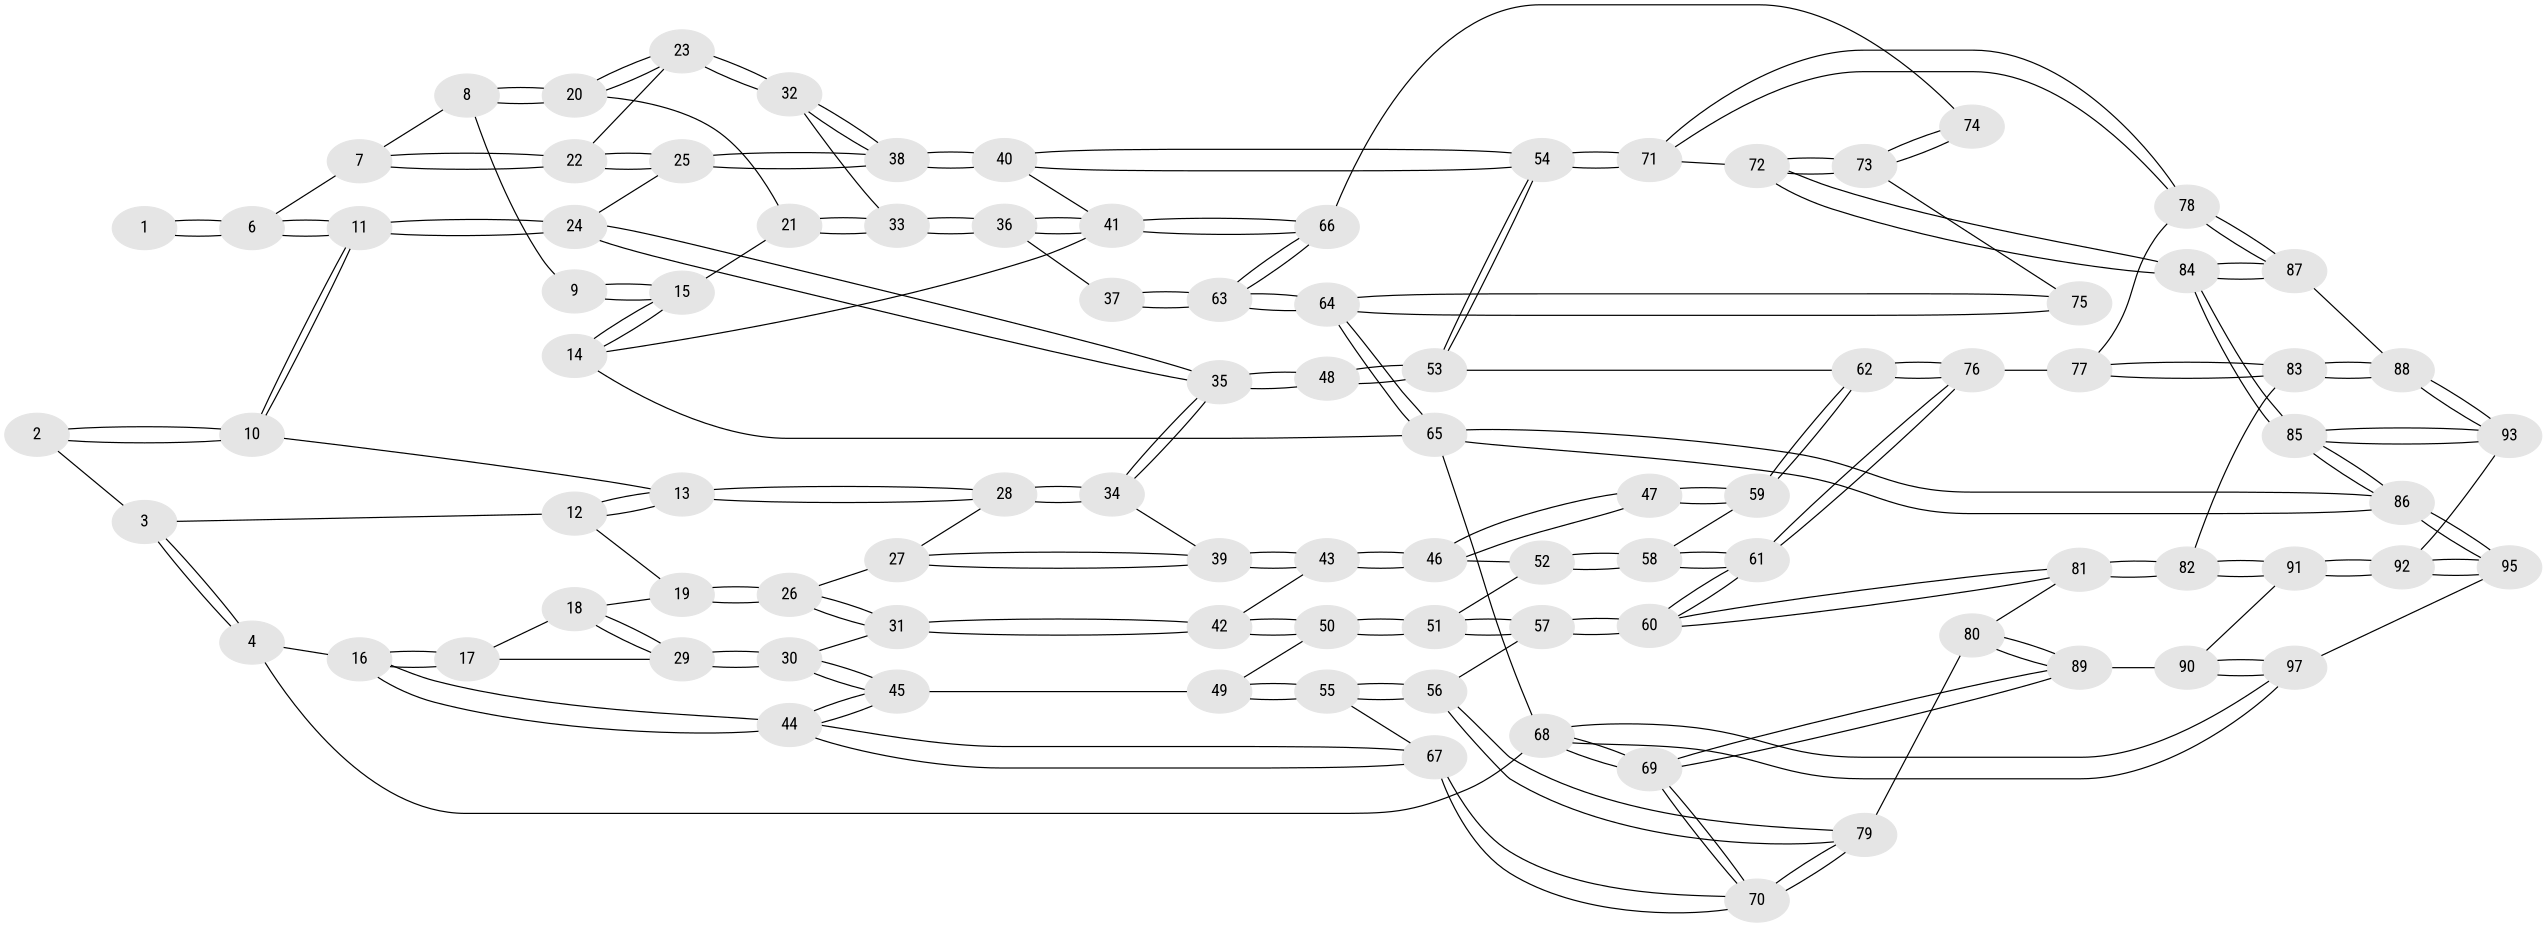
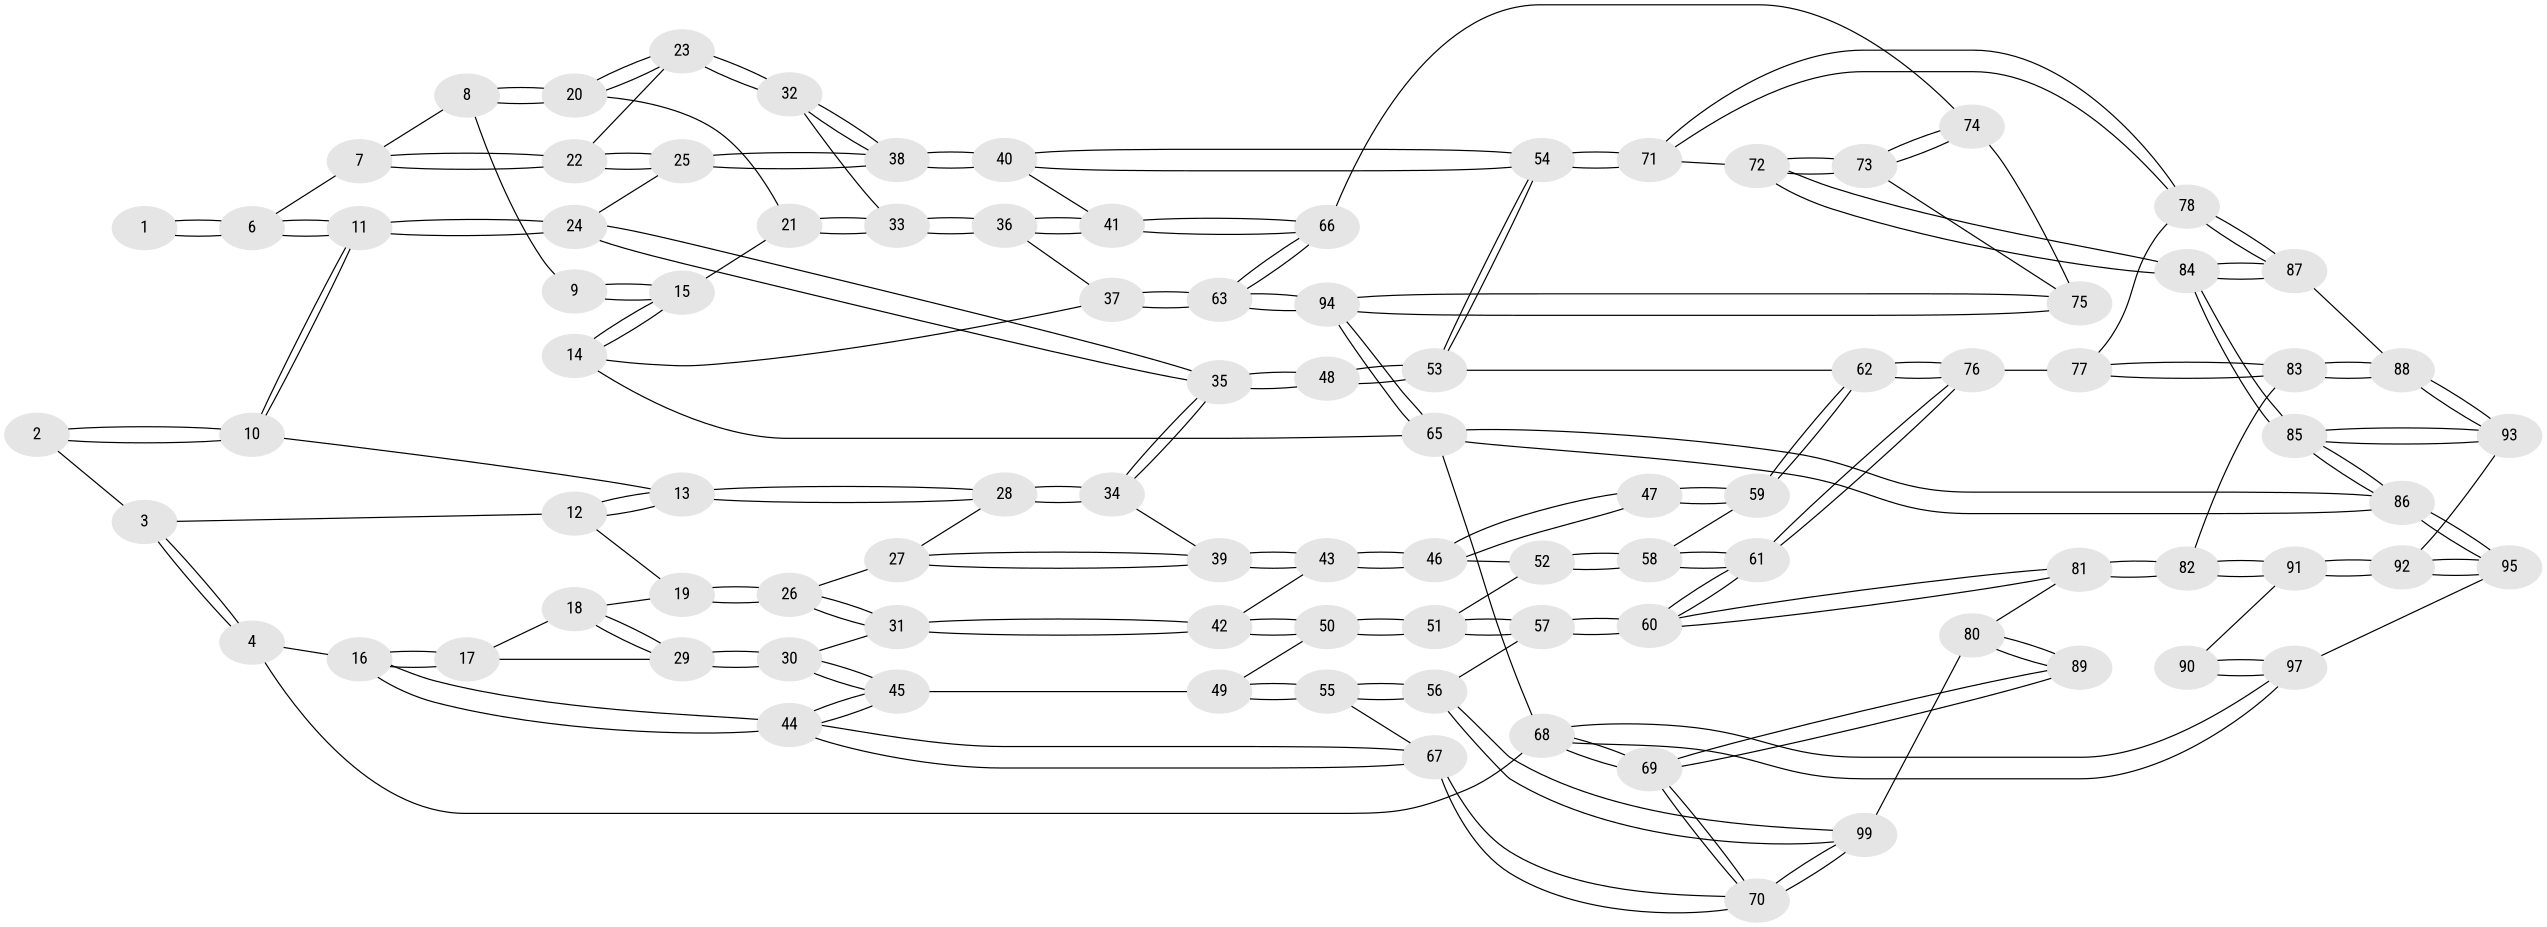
none -> (2033, 212)
(1327, 305) -> (1327, 305)
(837, 310) -> (845, 349)
(2133, 668) -> none
(1865, 835) -> (1865, 835)
